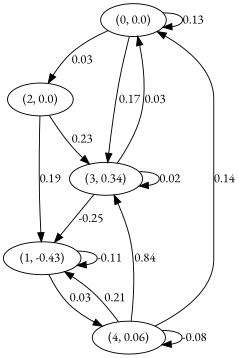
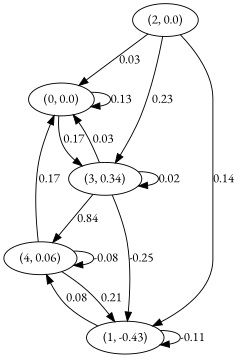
(77, 48) -> (117, 57)
(50, 179) -> (224, 179)
(225, 179) -> (50, 179)
(133, 261) -> (76, 215)
(81, 298) -> (77, 298)
